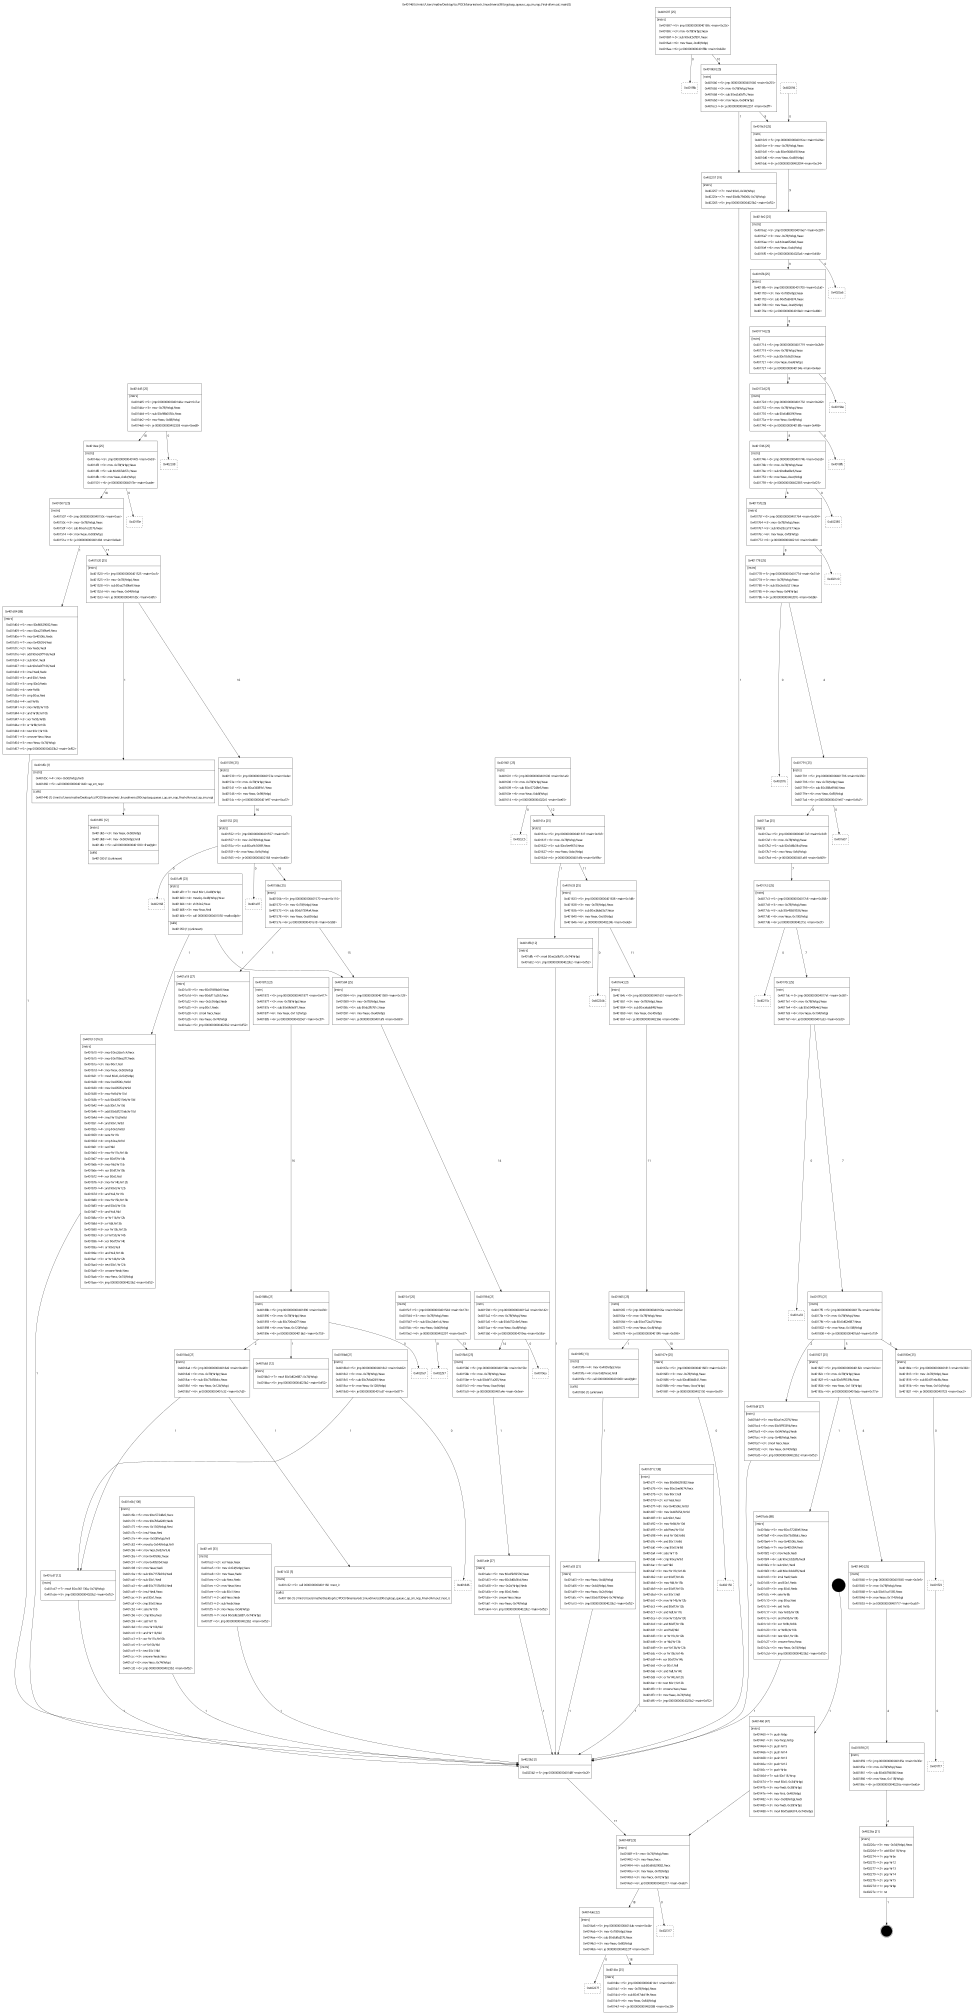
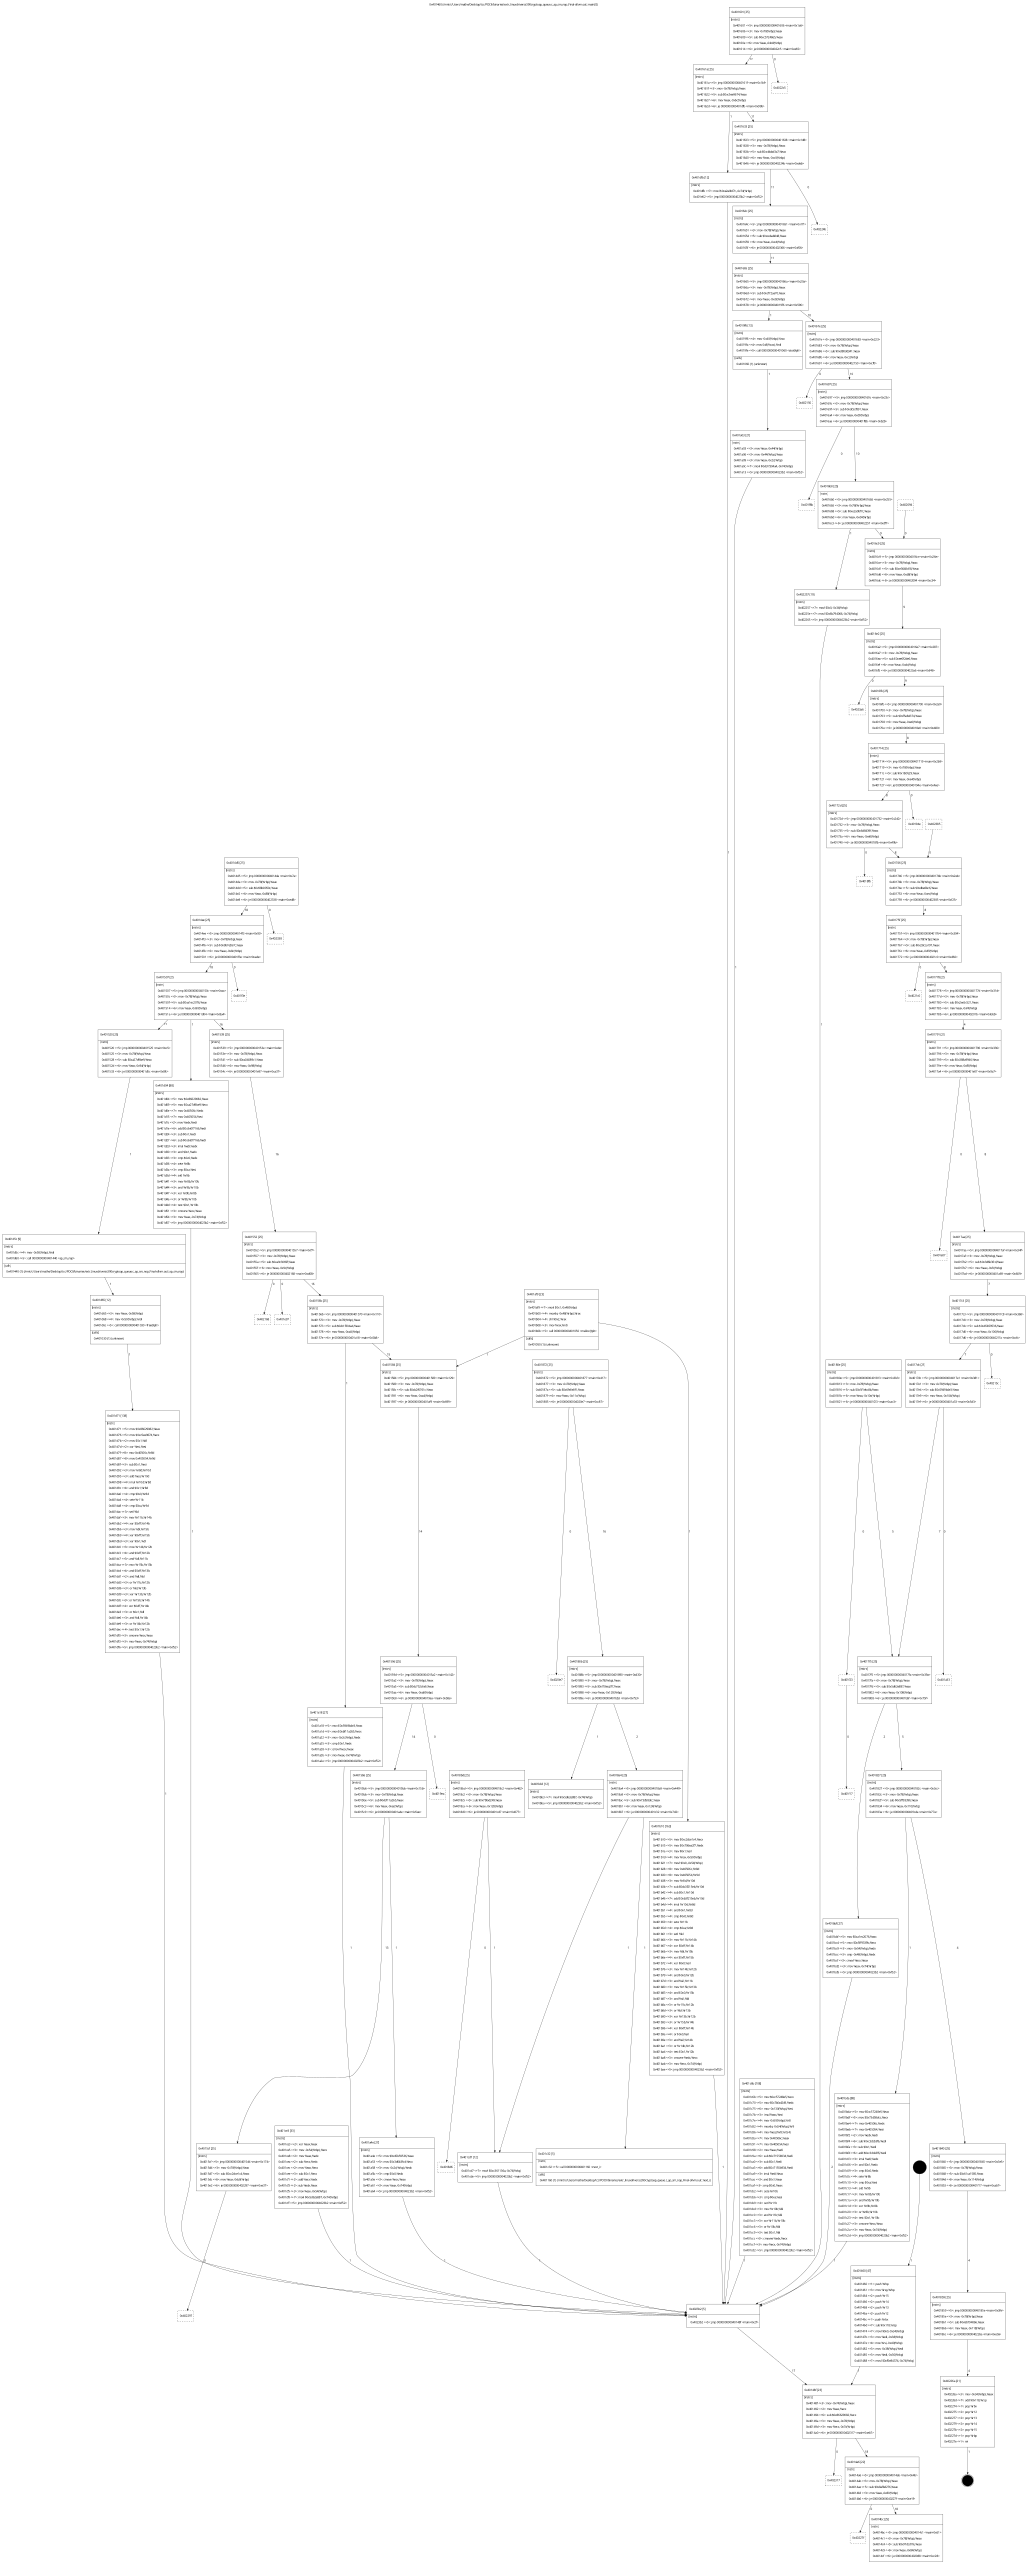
none -> (849, 373)
(825, 501) -> (931, 843)
(189, 679) -> (218, 1024)
(779, 781) -> none
(380, 1335) -> (563, 1540)
(461, 1344) -> (374, 2026)
(888, 1344) -> (879, 1531)
none -> (130, 1376)
none -> (352, 2180)
